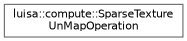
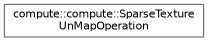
(94, 21) -> (104, 21)
